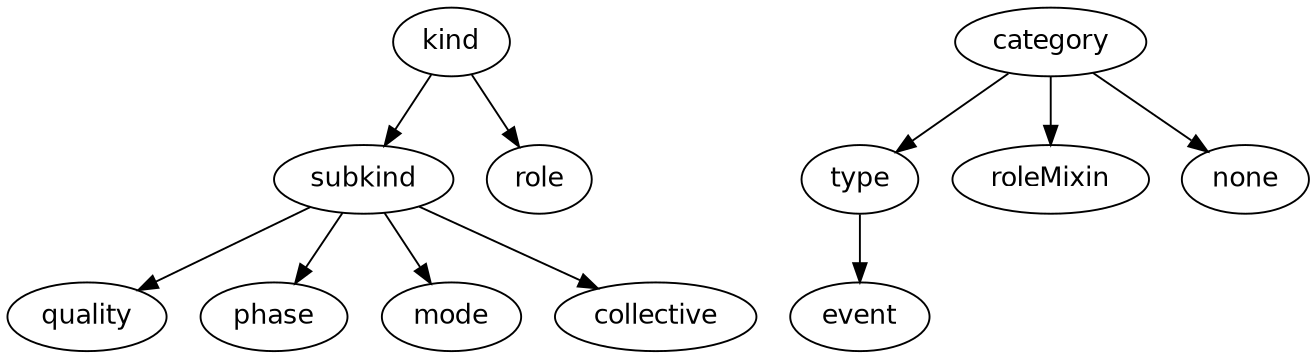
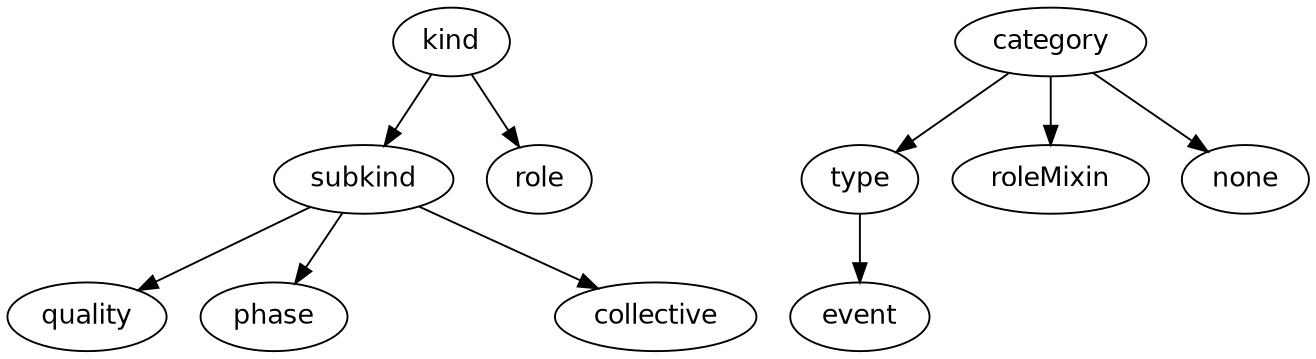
(452, 317) -> none
